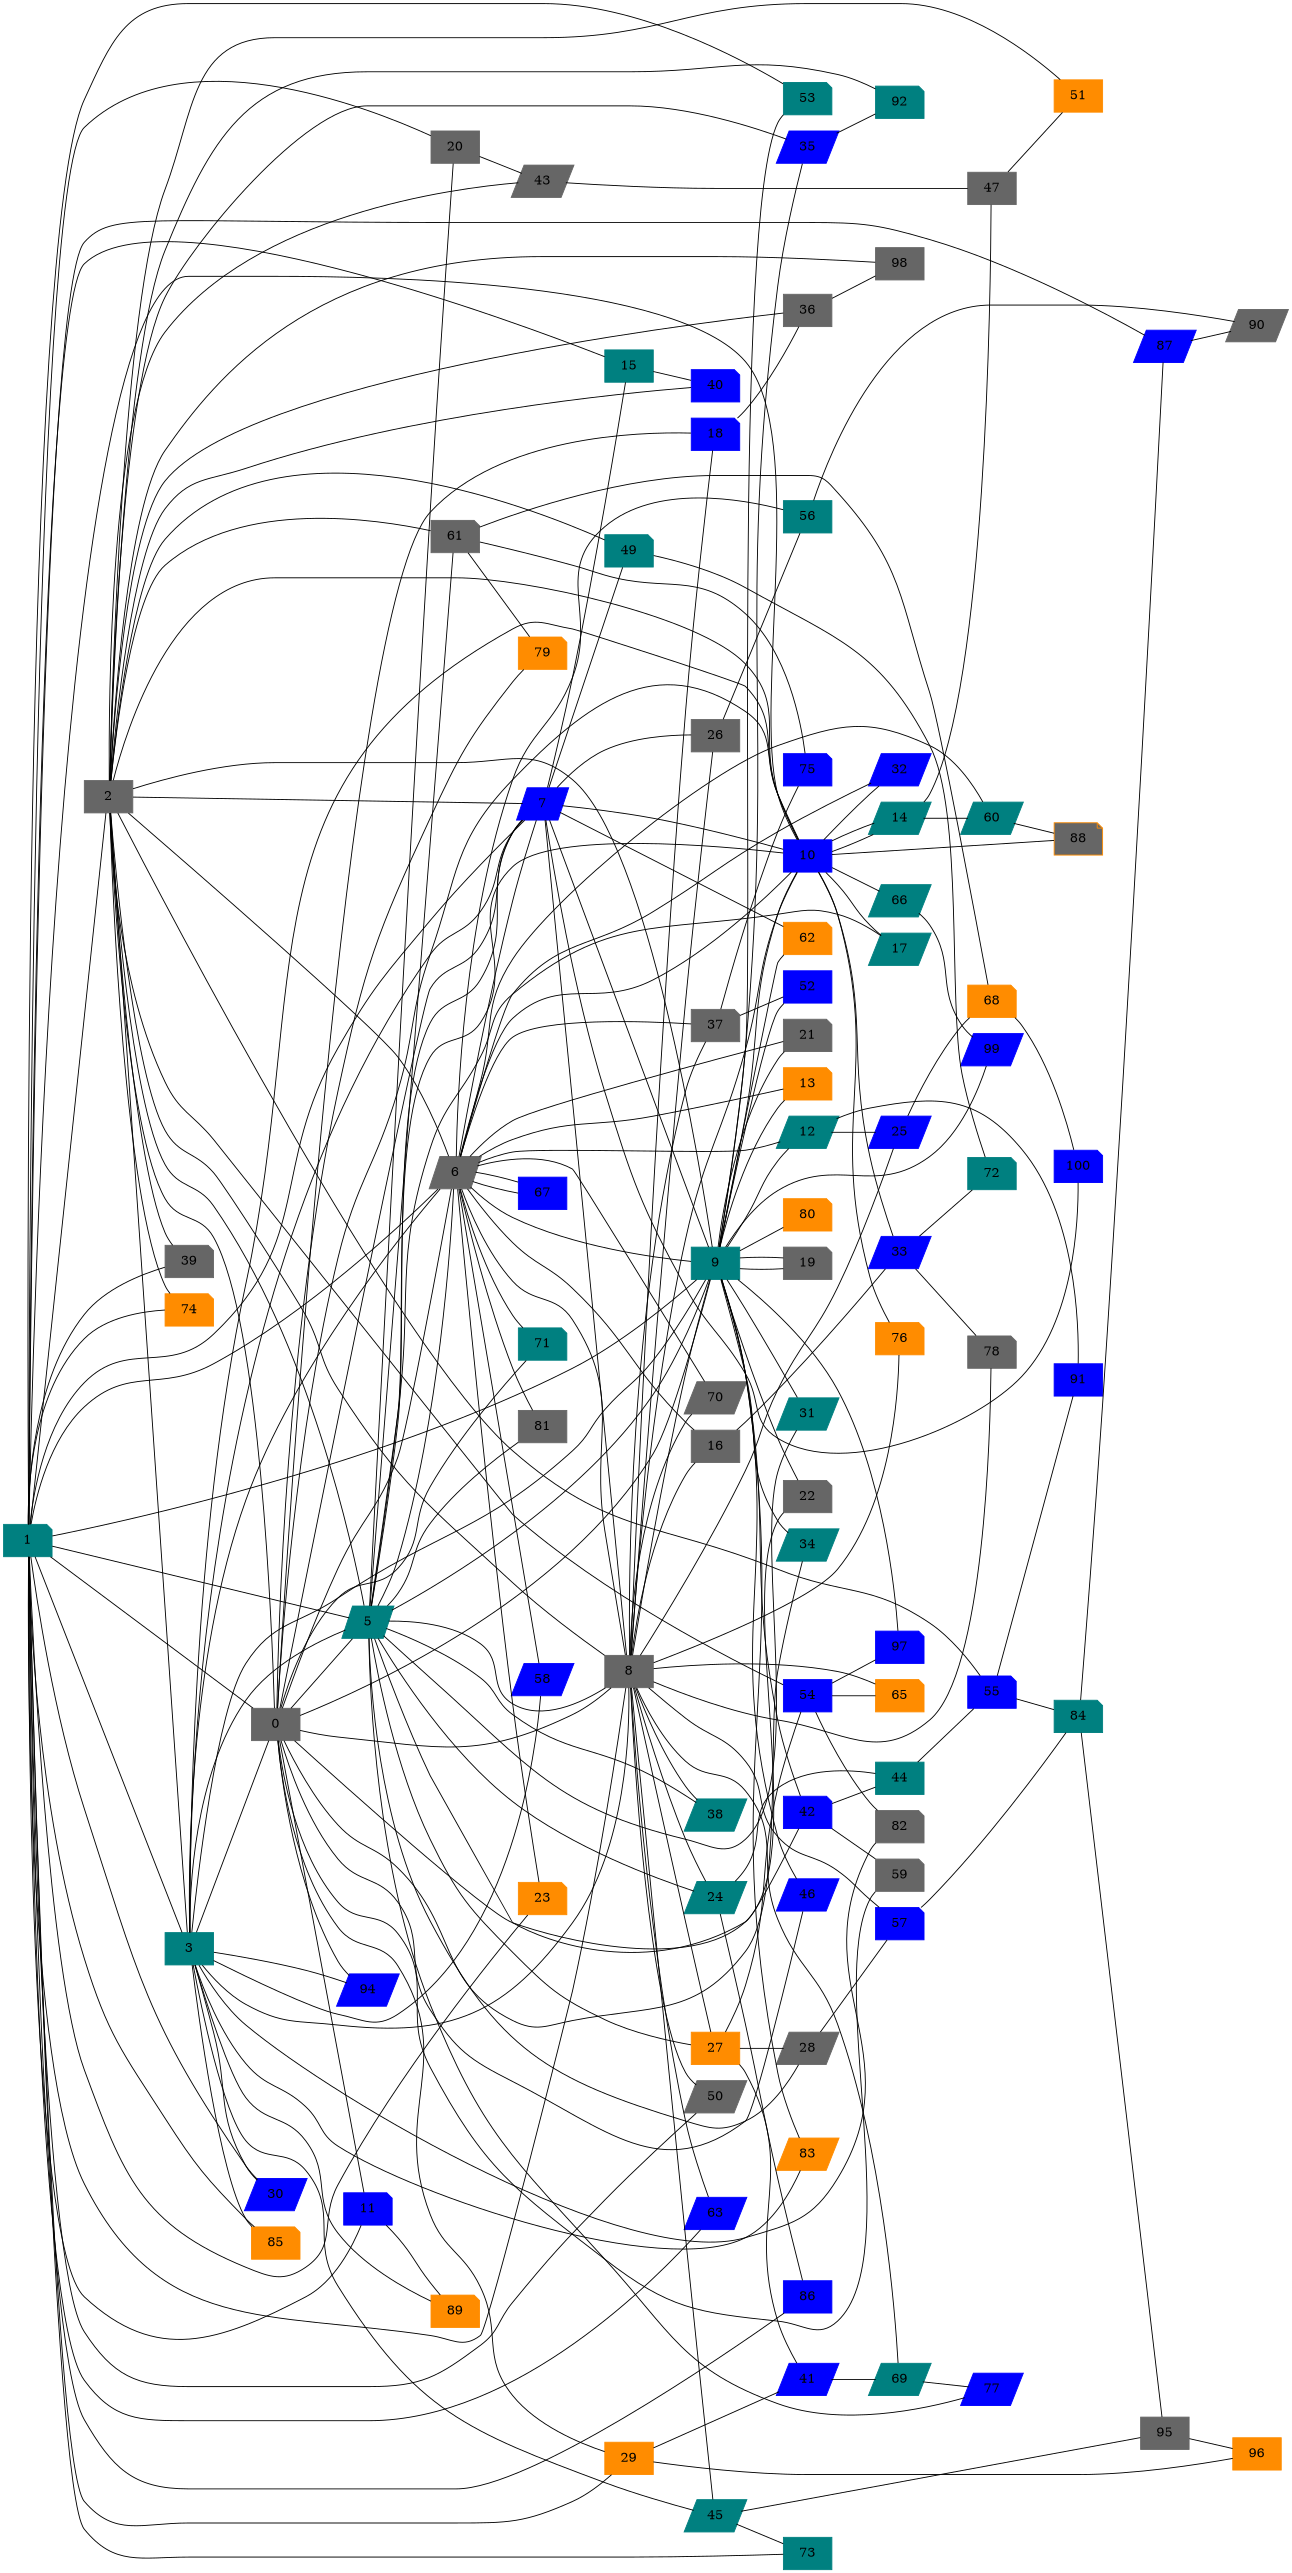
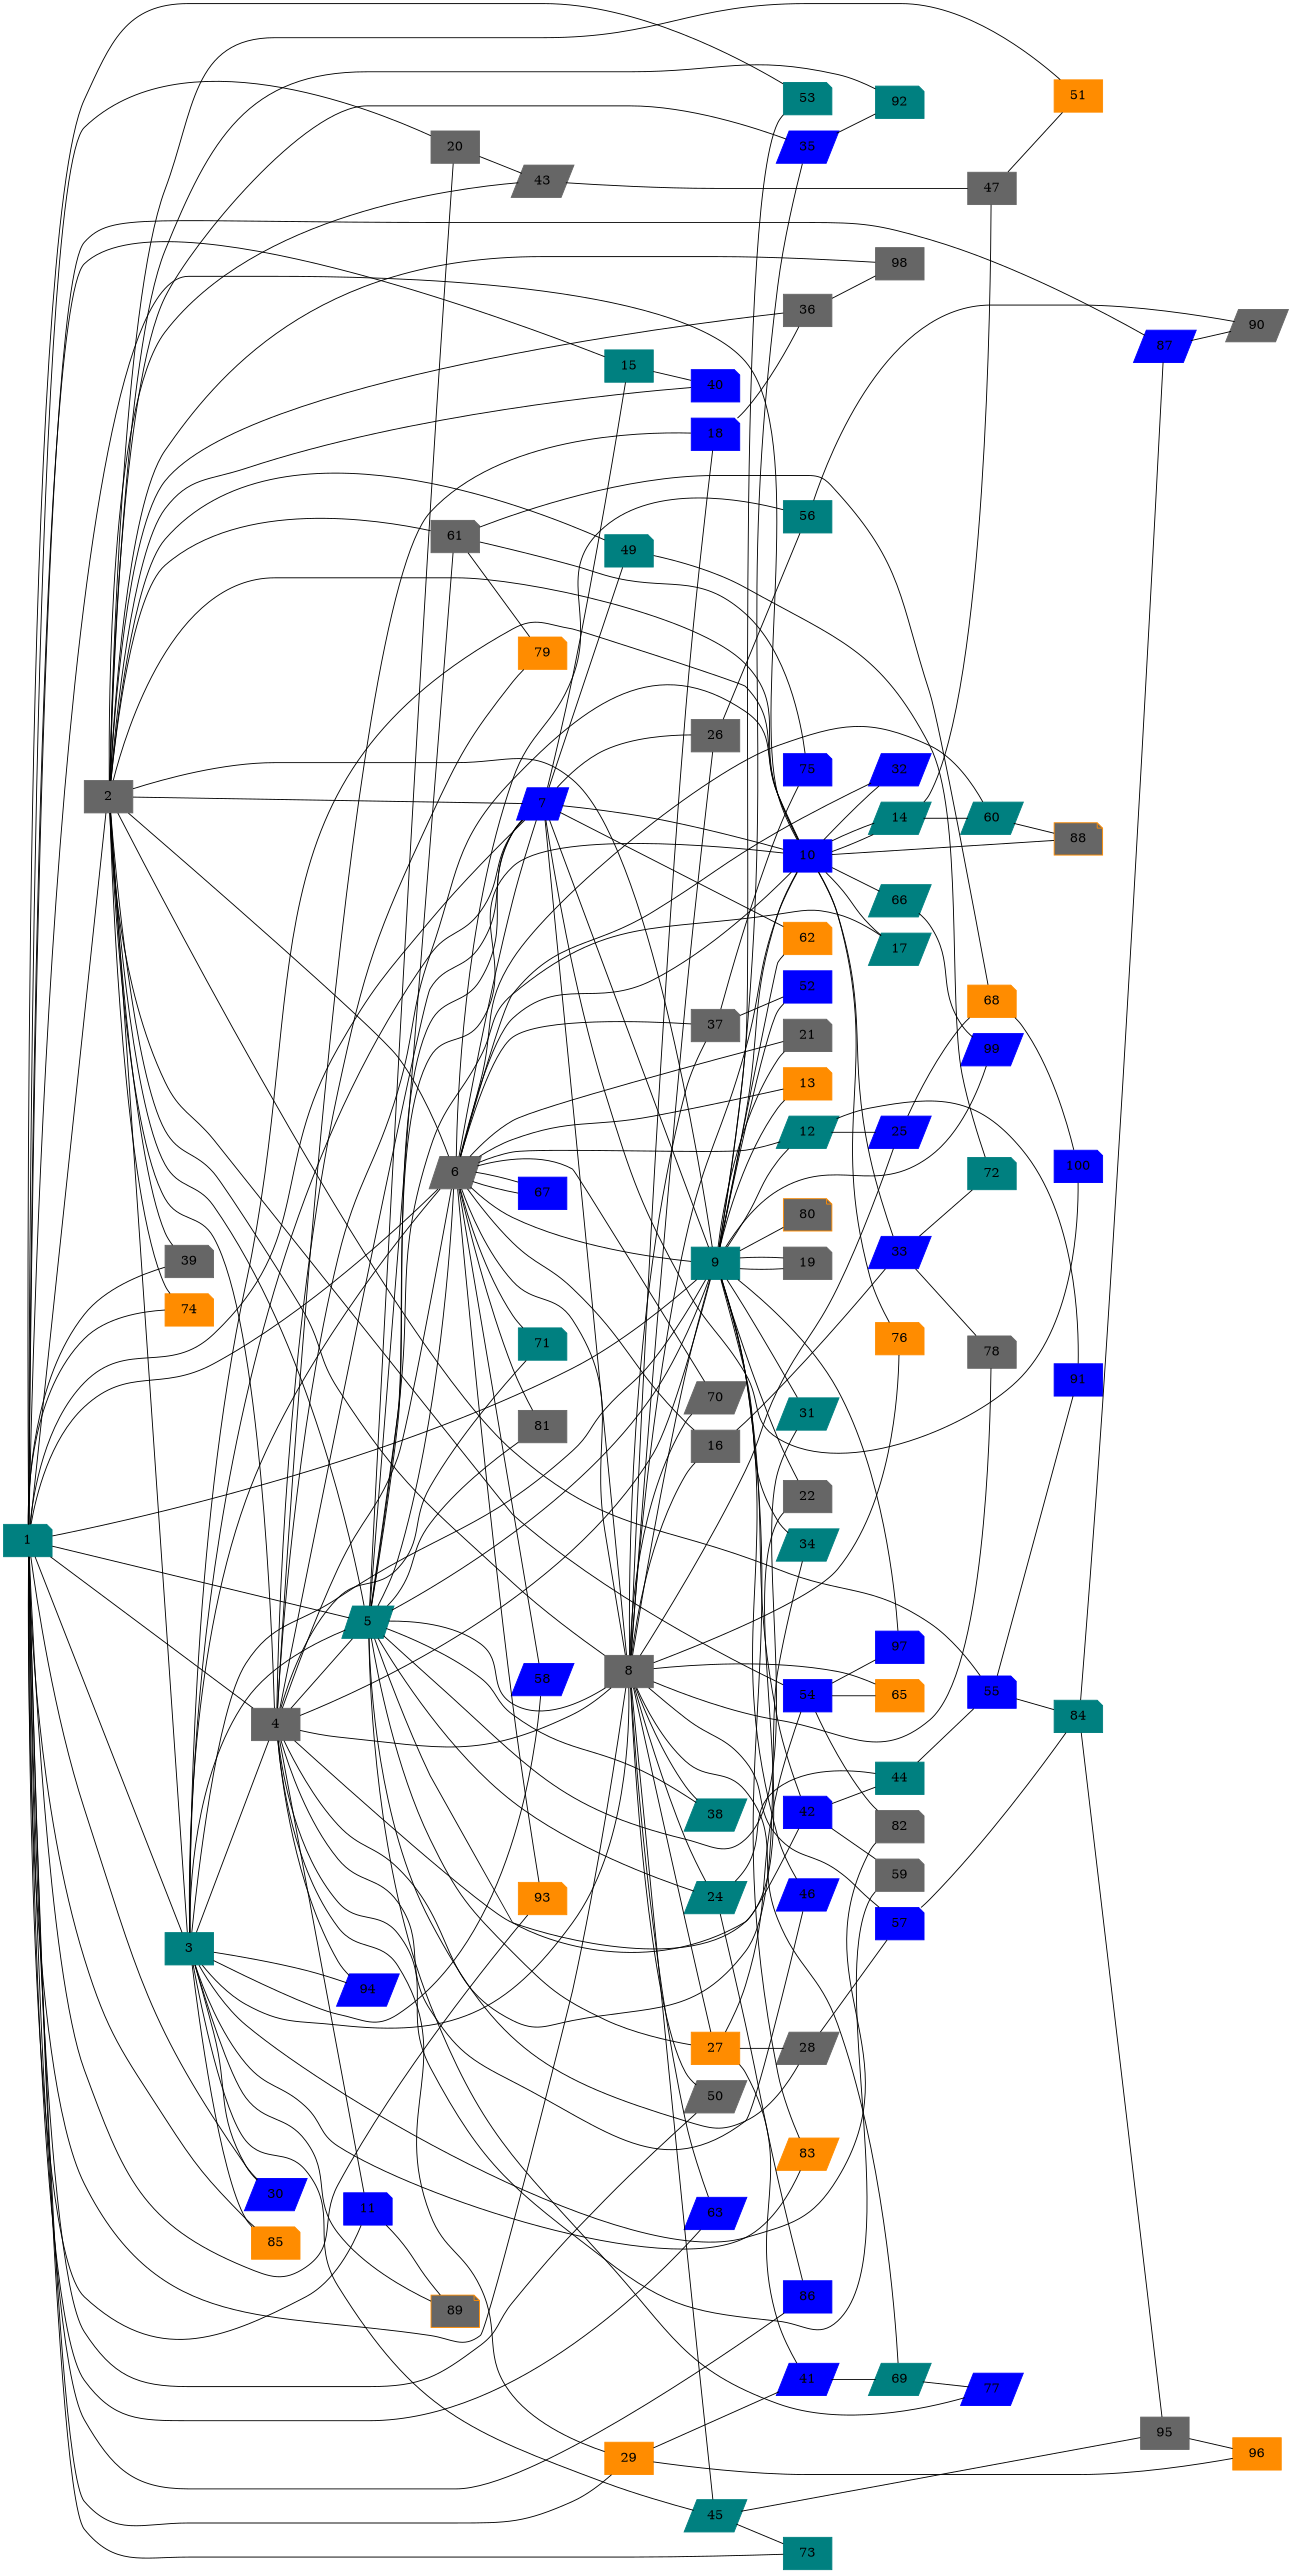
(808, 1215) -> (808, 1215)
(276, 1724) -> (276, 1724)
(543, 1899) -> (543, 1899)
(455, 2311) -> (455, 2311)
